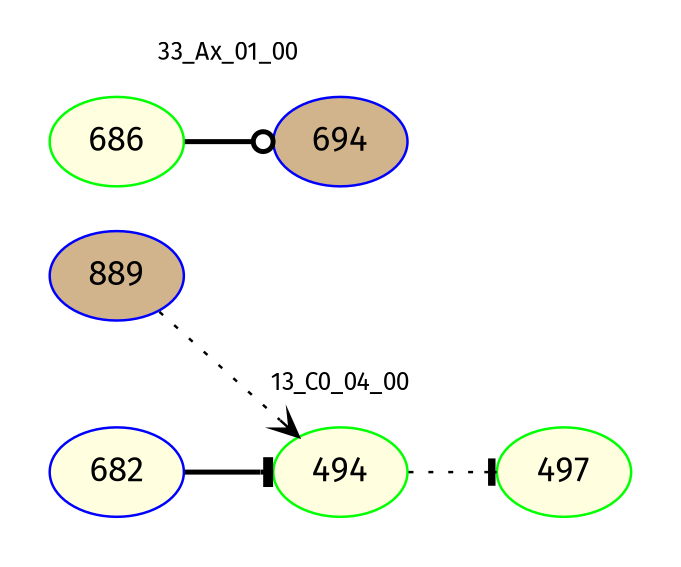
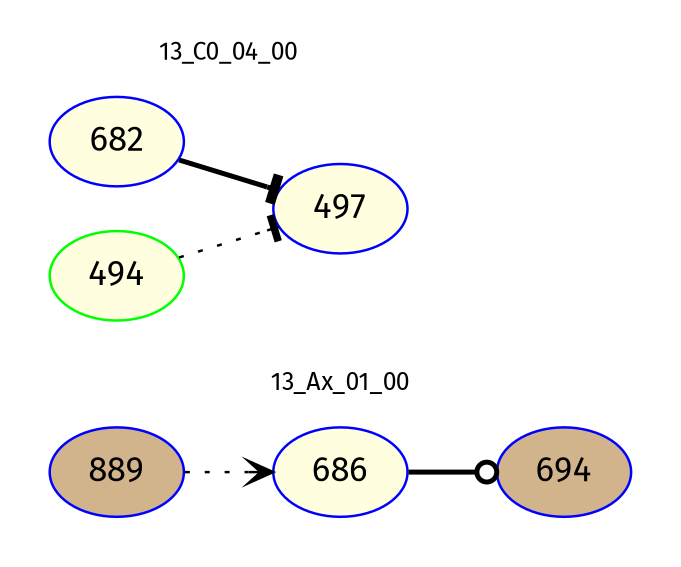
(229, 53) -> (340, 384)
(117, 142) -> (340, 472)
(232, 377) -> (216, 472)
(223, 472) -> (223, 173)
(564, 472) -> (340, 209)
